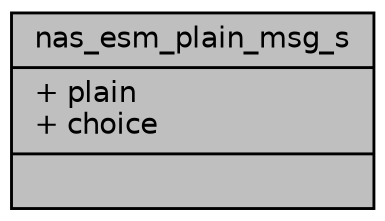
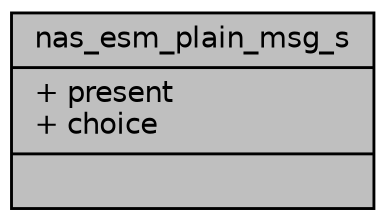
(86, 93) -> (105, 93)
